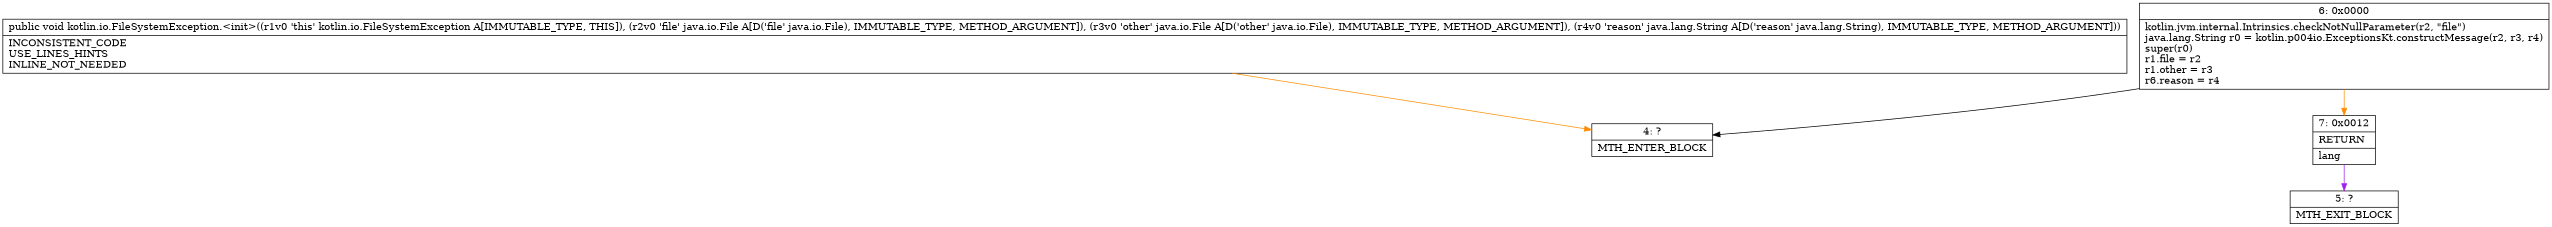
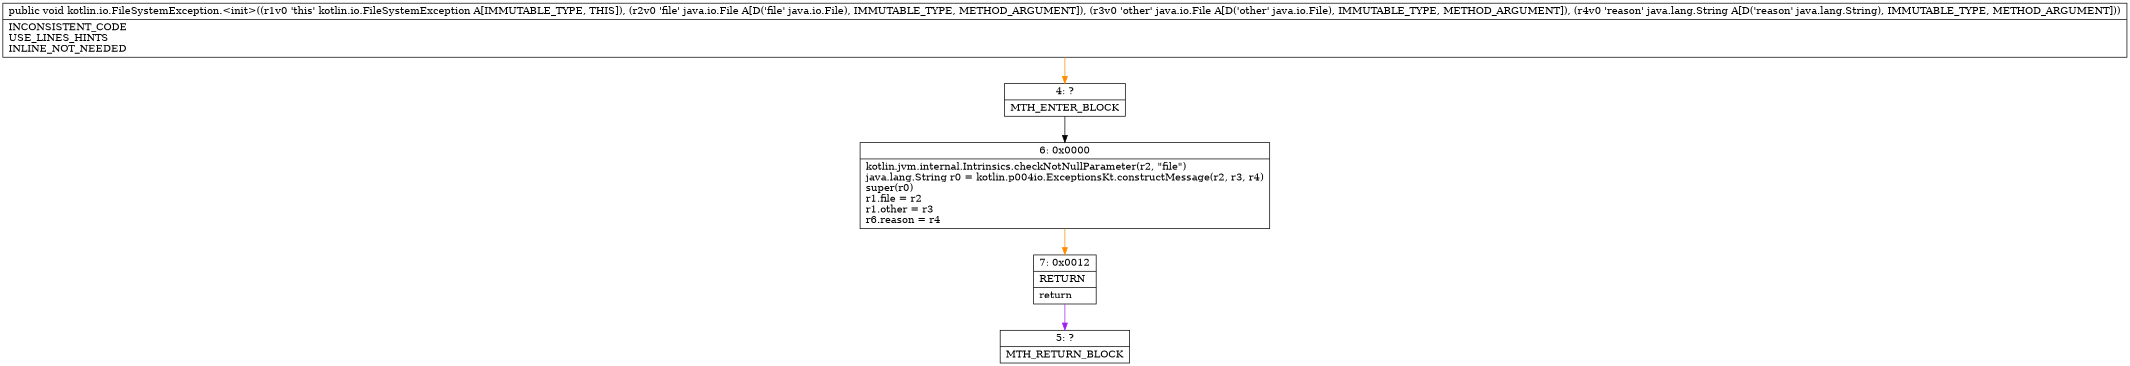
(1930, 115) -> (1065, 126)
(2330, 156) -> (1056, 295)
(2344, 215) -> (1065, 354)
